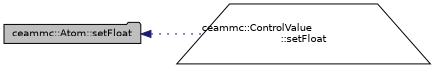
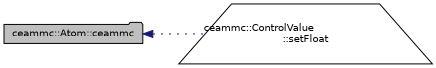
(72, 34) -> (73, 34)
